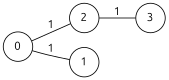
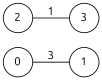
(51, 32) -> none
(51, 49) -> (51, 56)
